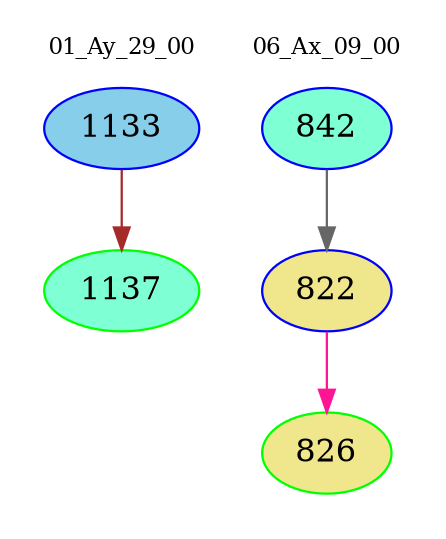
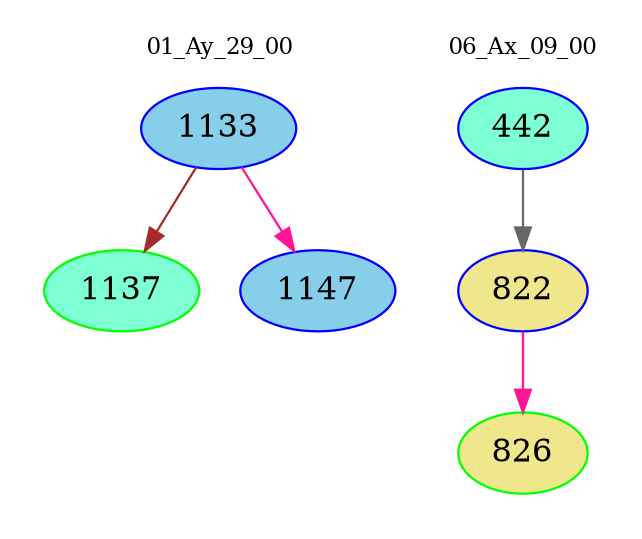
(327, 128) -> (523, 128)
none -> (318, 291)
